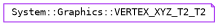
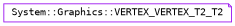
(109, 13) -> (118, 13)
